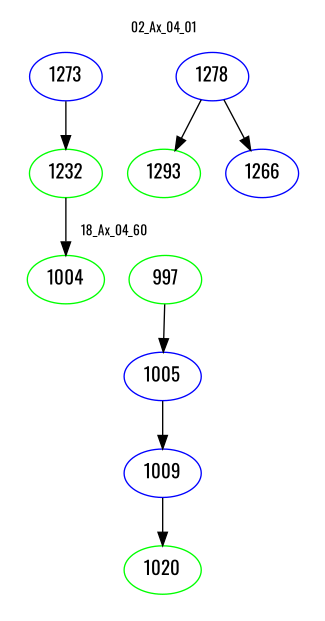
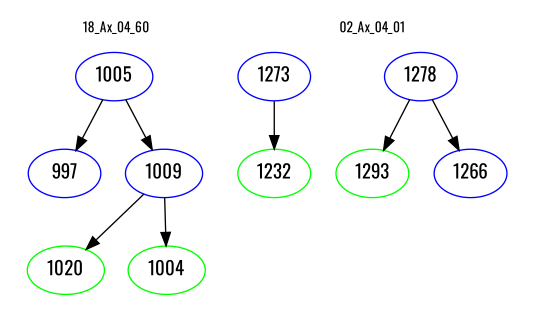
(66, 227) -> (165, 215)
(165, 280) -> (65, 173)
(164, 321) -> (93, 119)
